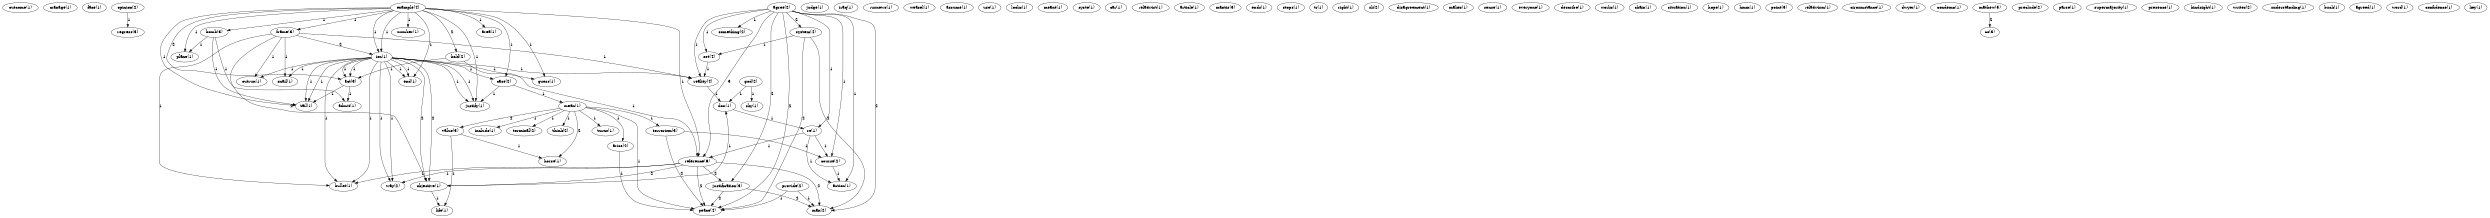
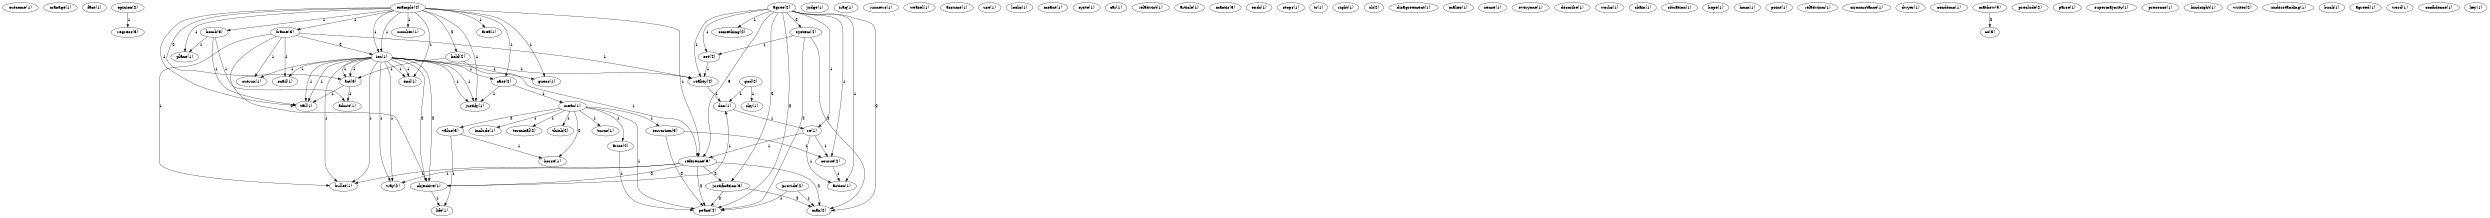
(1779, 8) -> (1779, 8)
